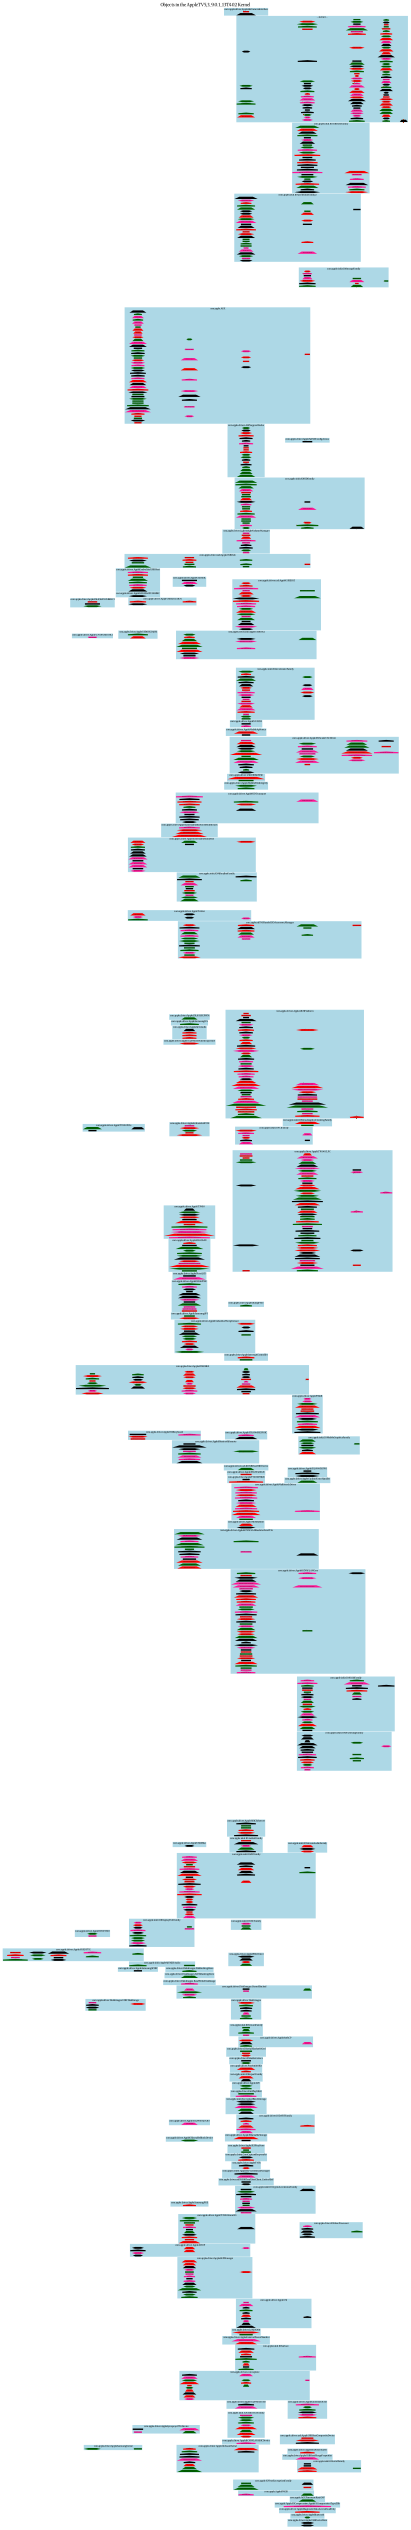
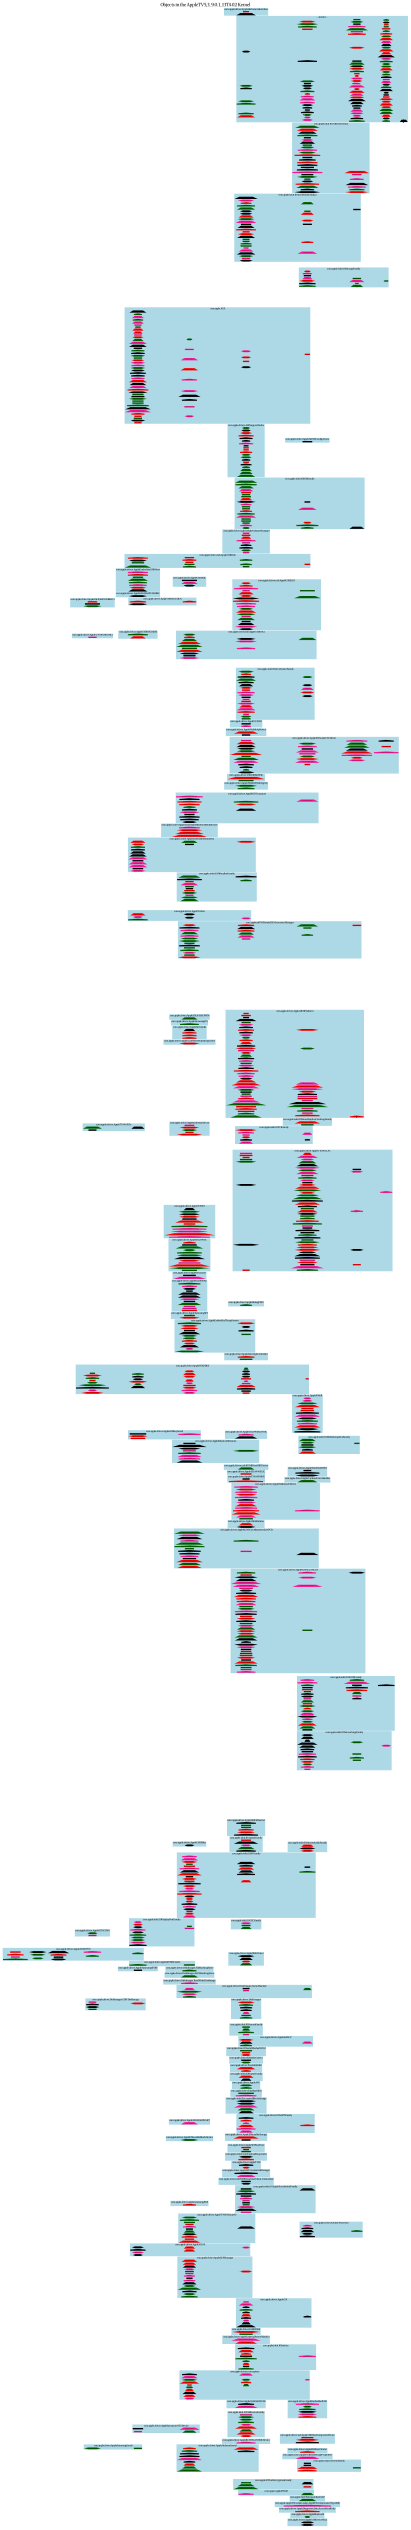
(246, 1051) -> (246, 1051)
